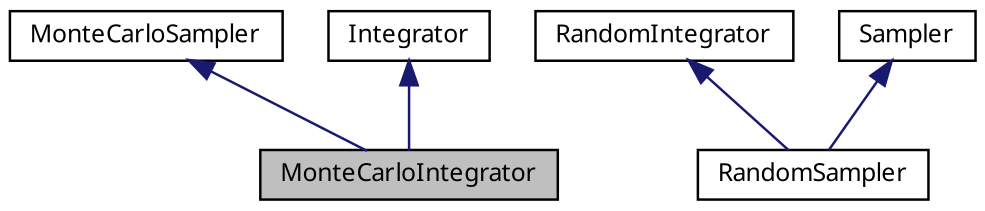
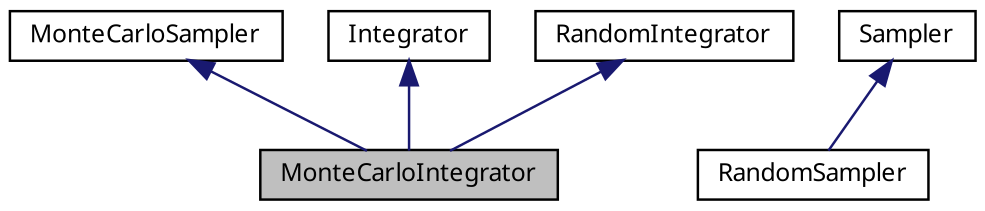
(748, 114) -> (525, 111)
